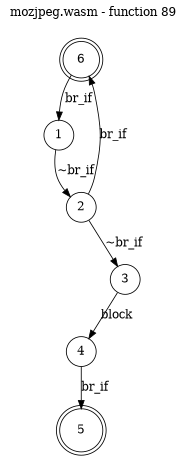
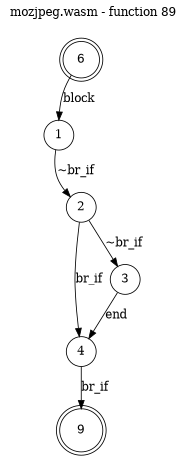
(79, 99) -> (79, 99)
(100, 139) -> (75, 275)
(116, 315) -> (116, 315)
(81, 430) -> (81, 430)
